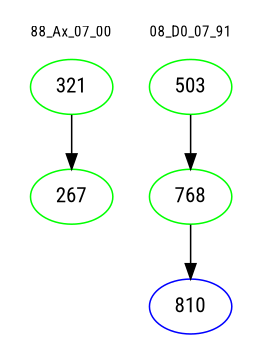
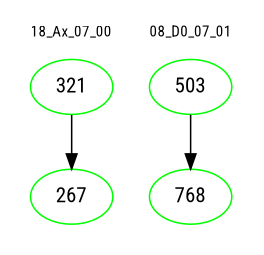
(72, 33) -> (72, 33)
(191, 33) -> (191, 33)
(191, 307) -> none
